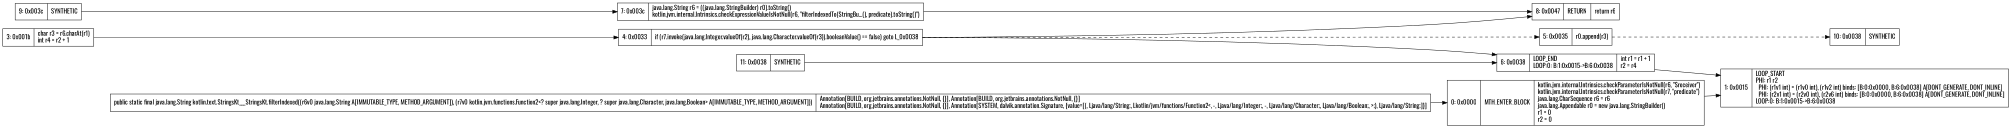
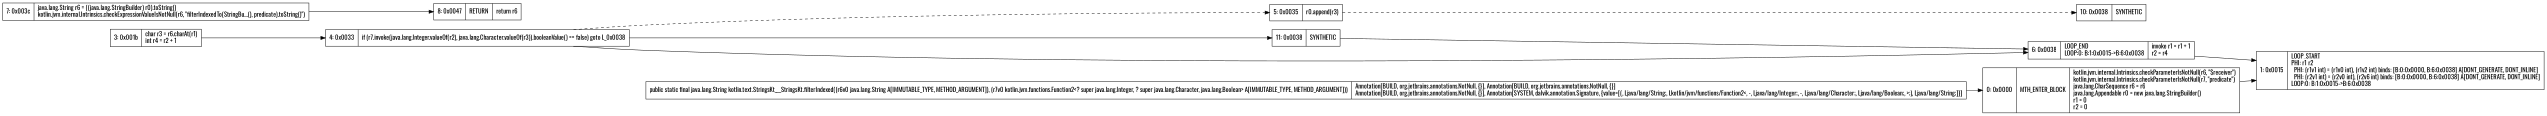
(48, 12) -> none
(1225, 33) -> (948, 38)
(1636, 59) -> (2171, 47)
